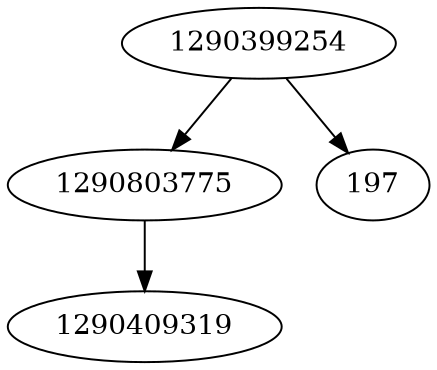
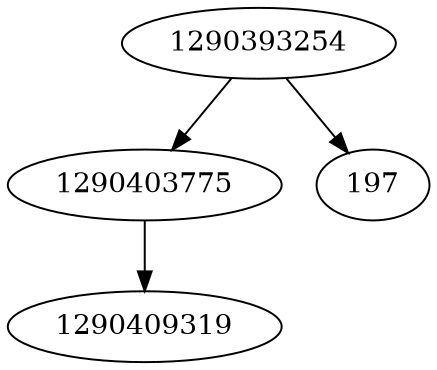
(259, 43) -> (259, 43)
(145, 185) -> (145, 185)
